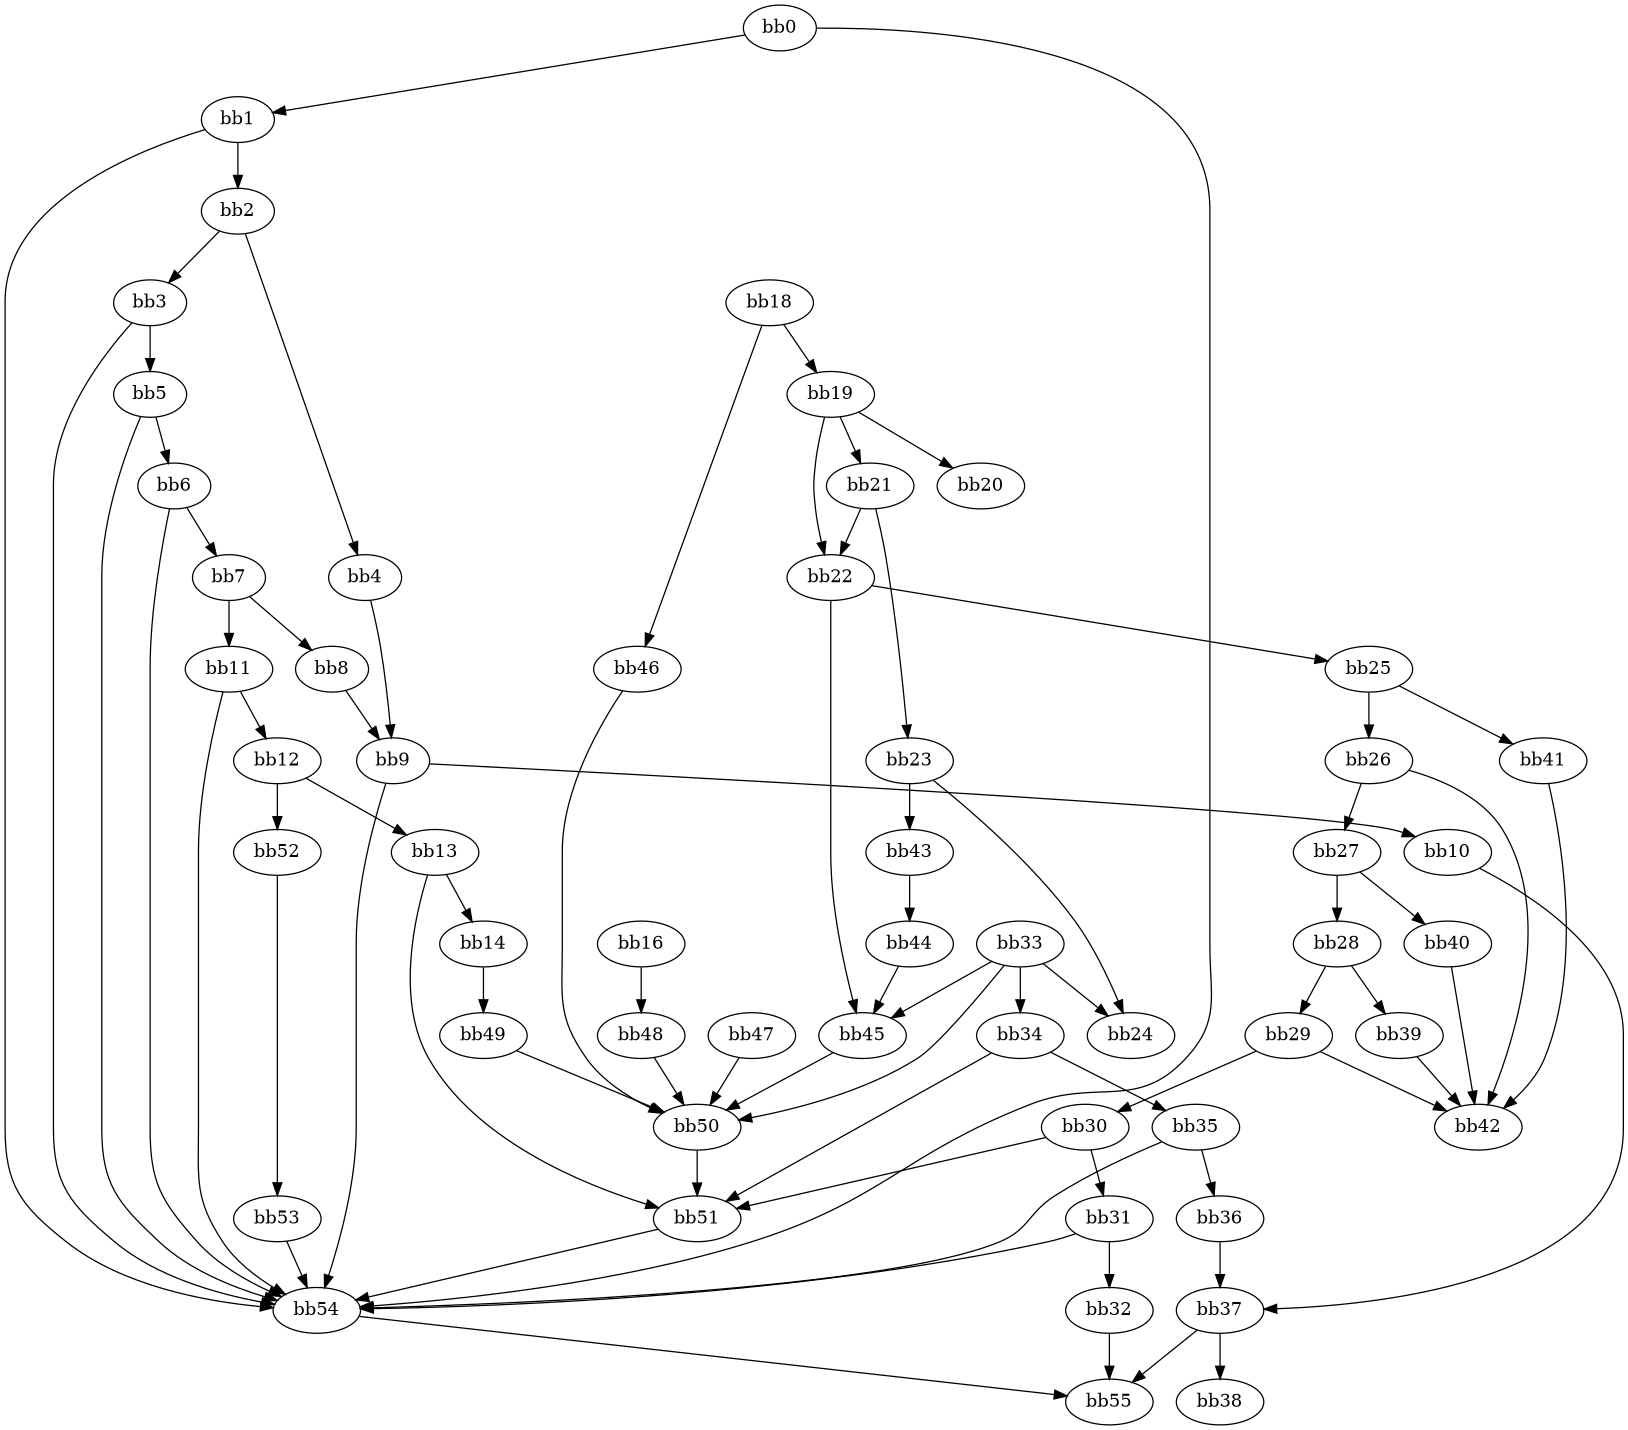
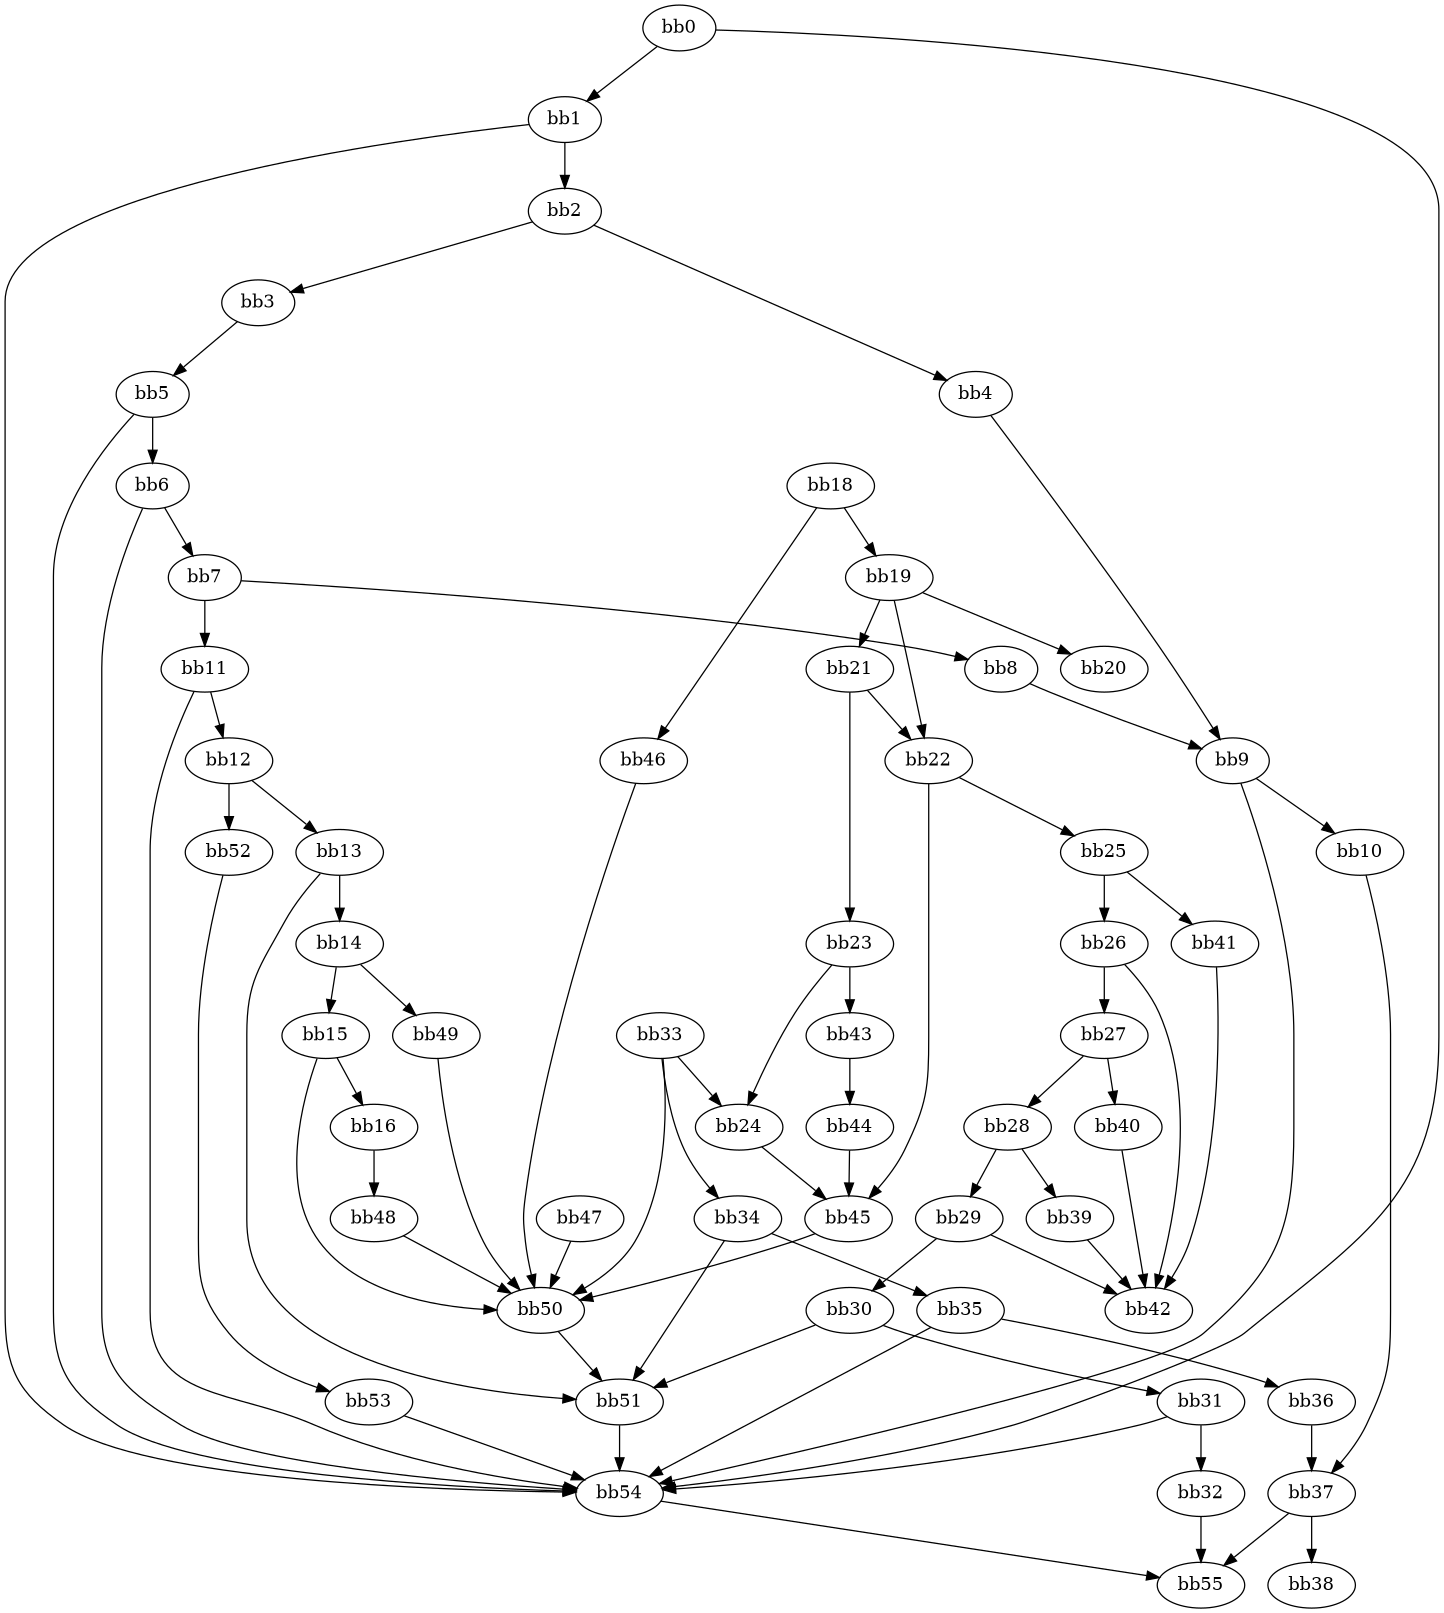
(53, 862) -> none
(947, 987) -> (789, 1169)
none -> (326, 1036)
